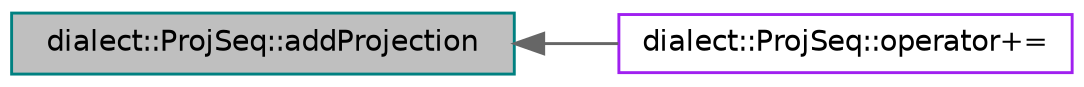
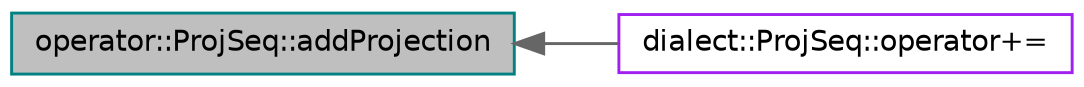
(263, 44) -> (263, 44)
